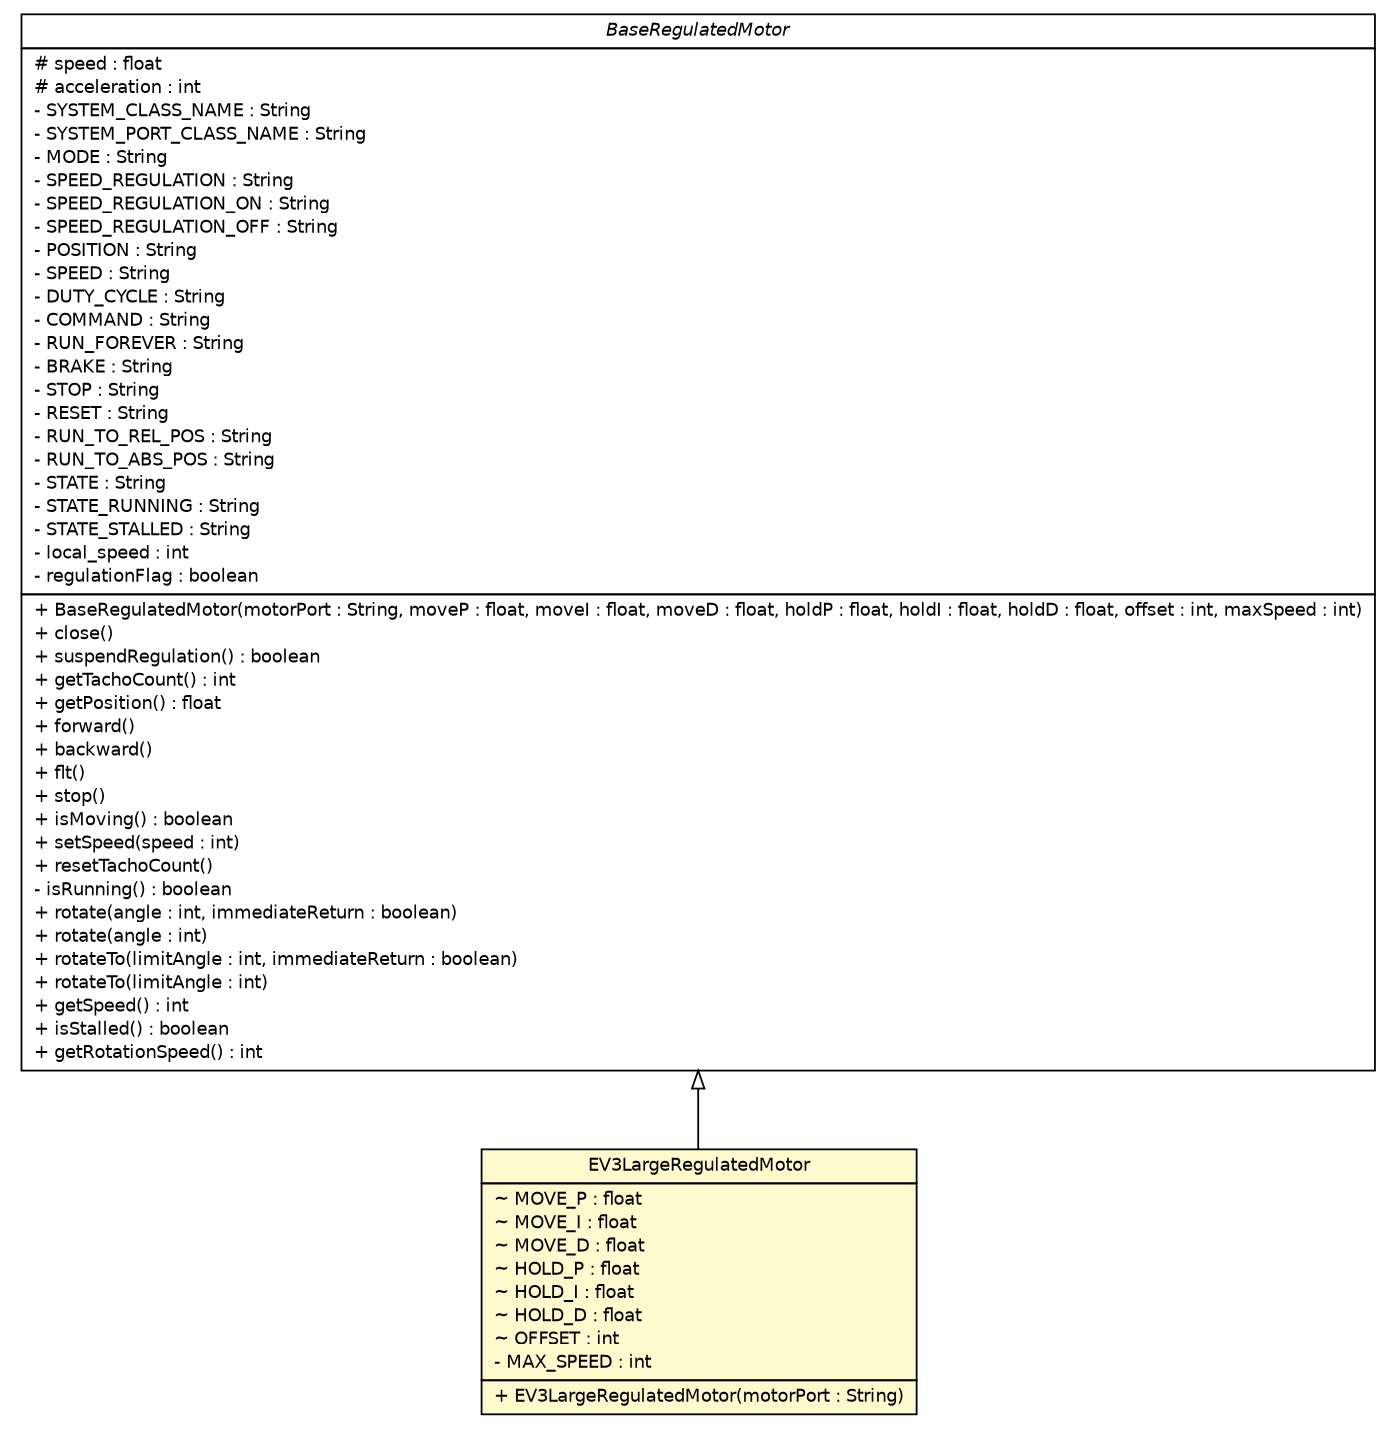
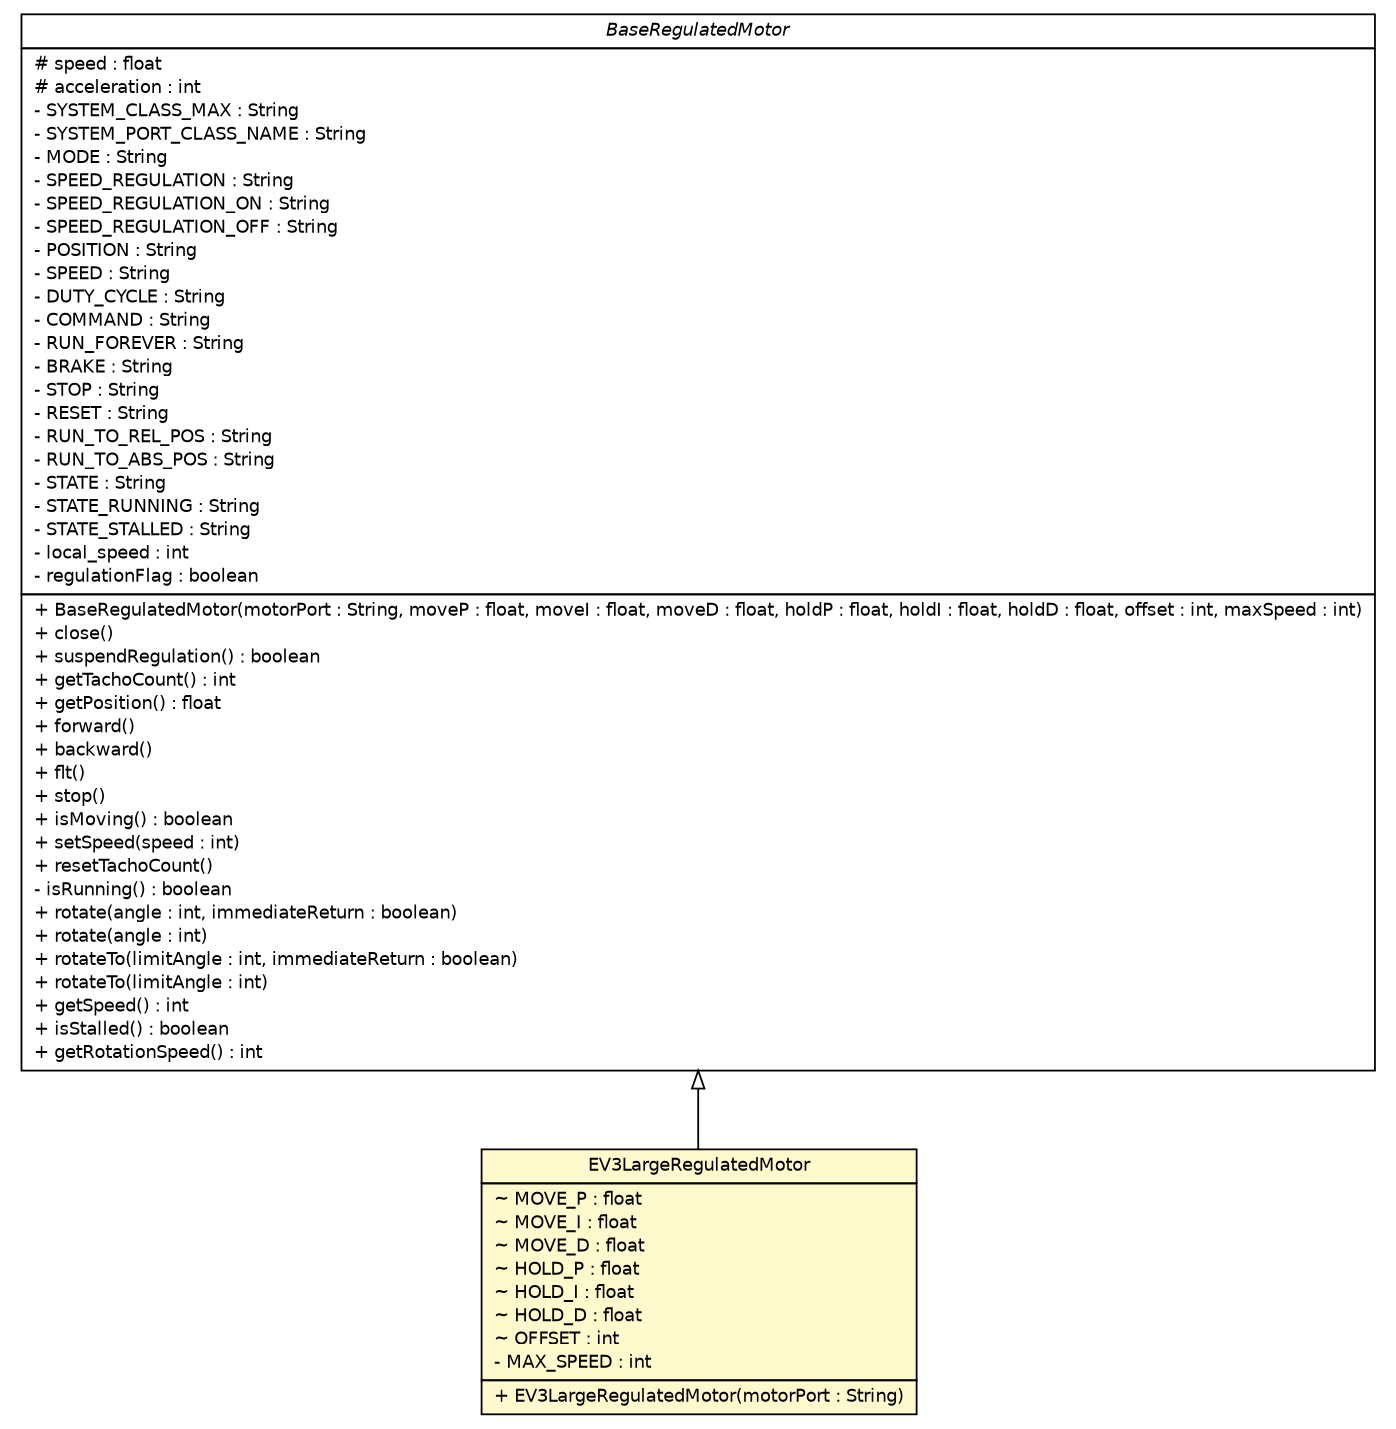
(173, 111) -> (166, 111)
